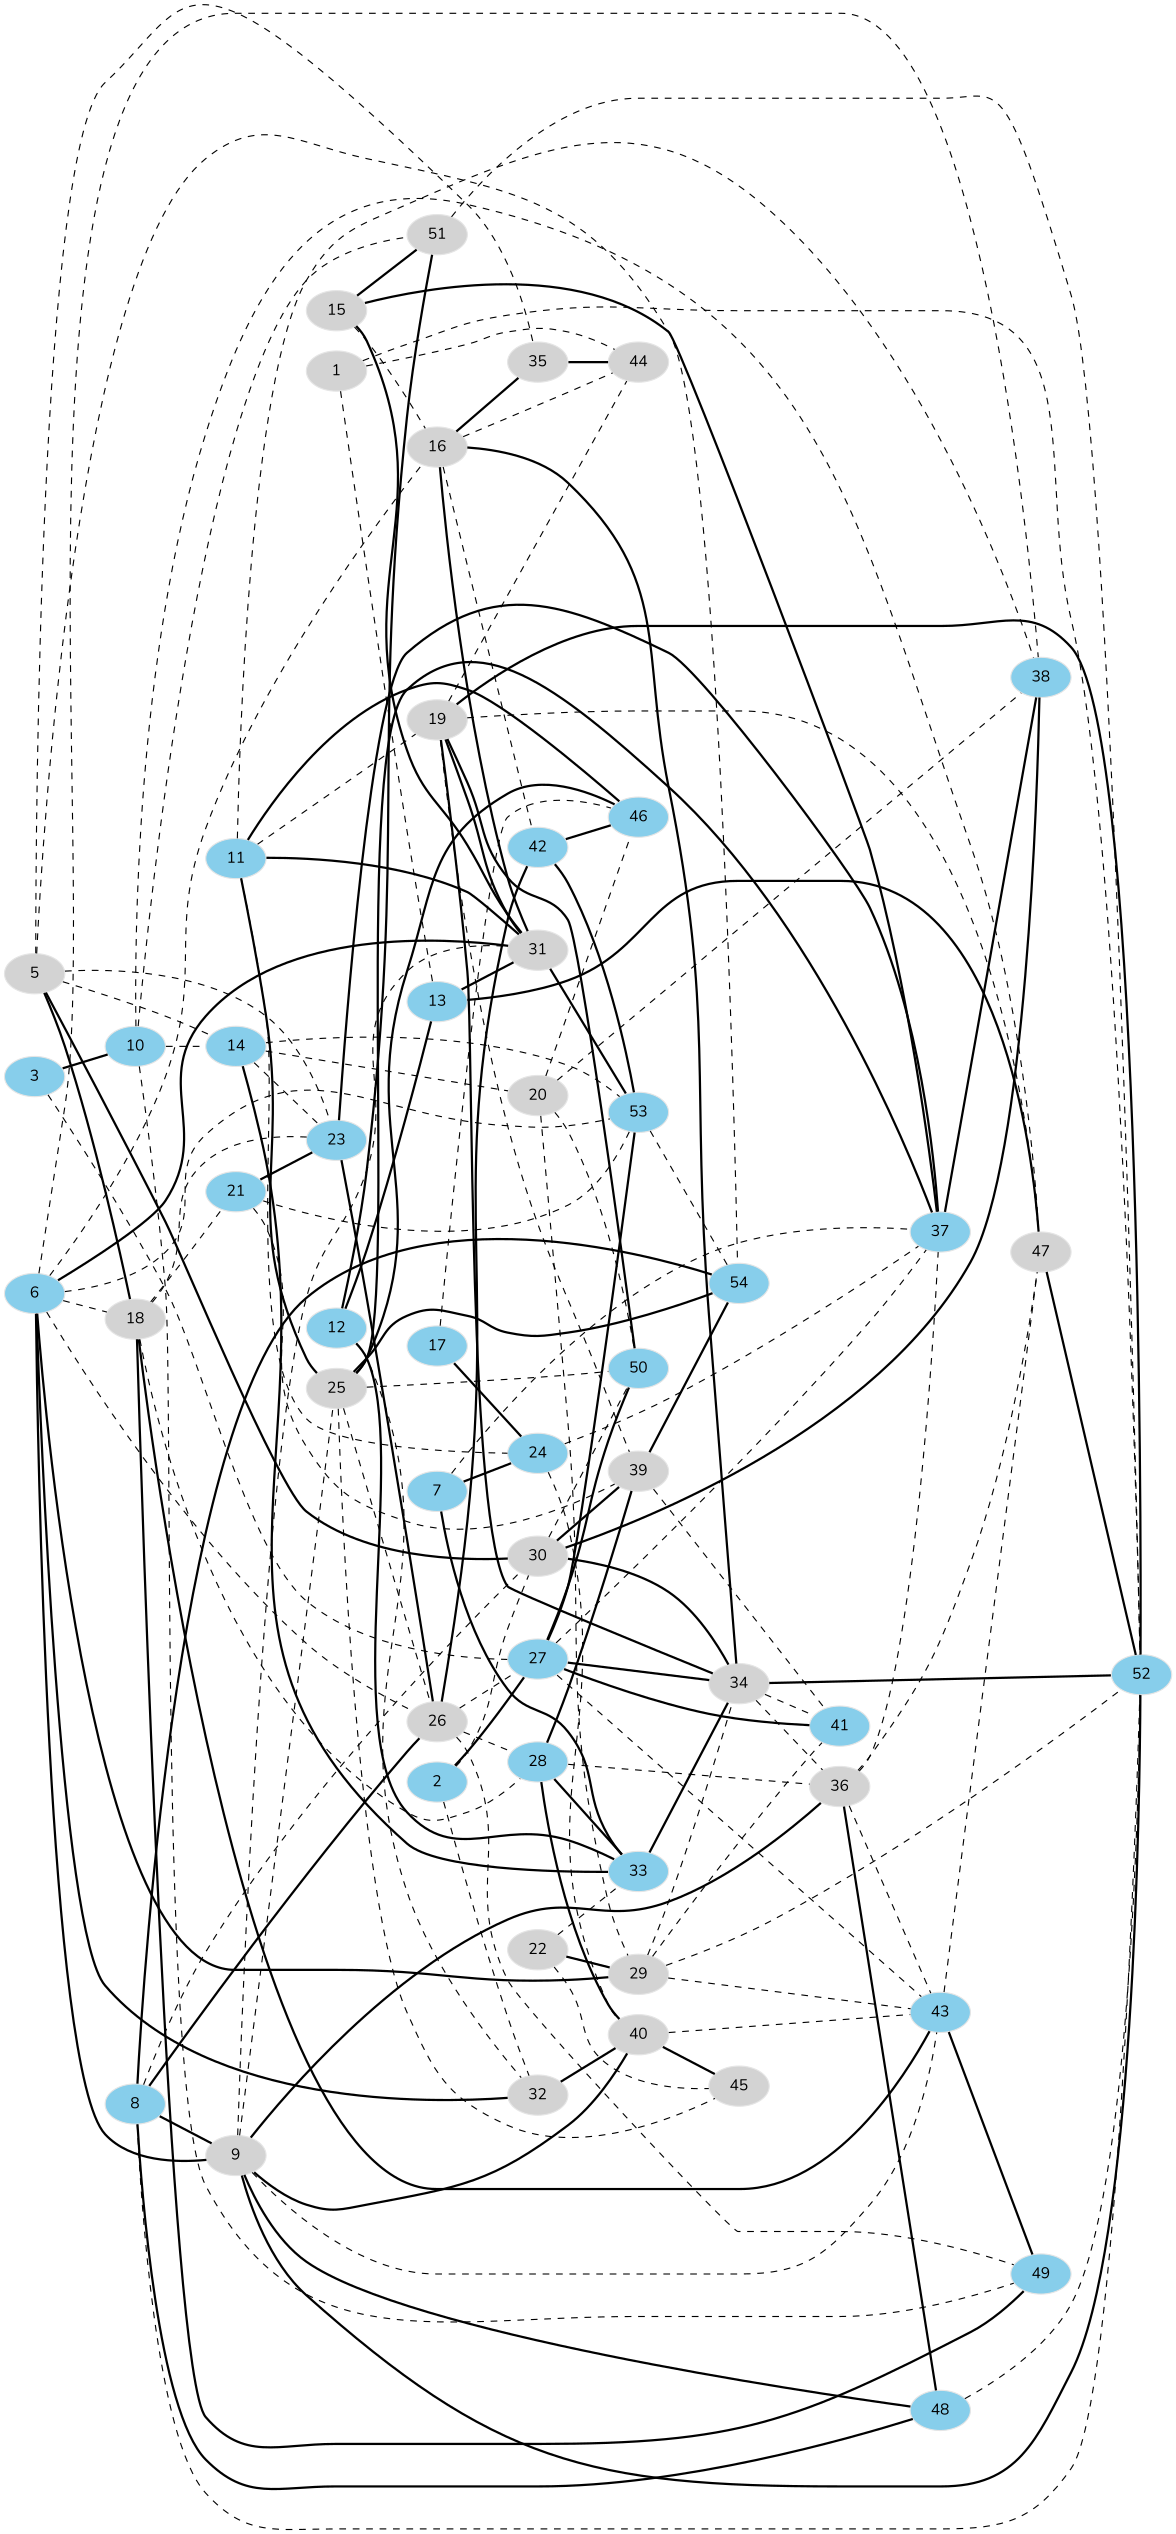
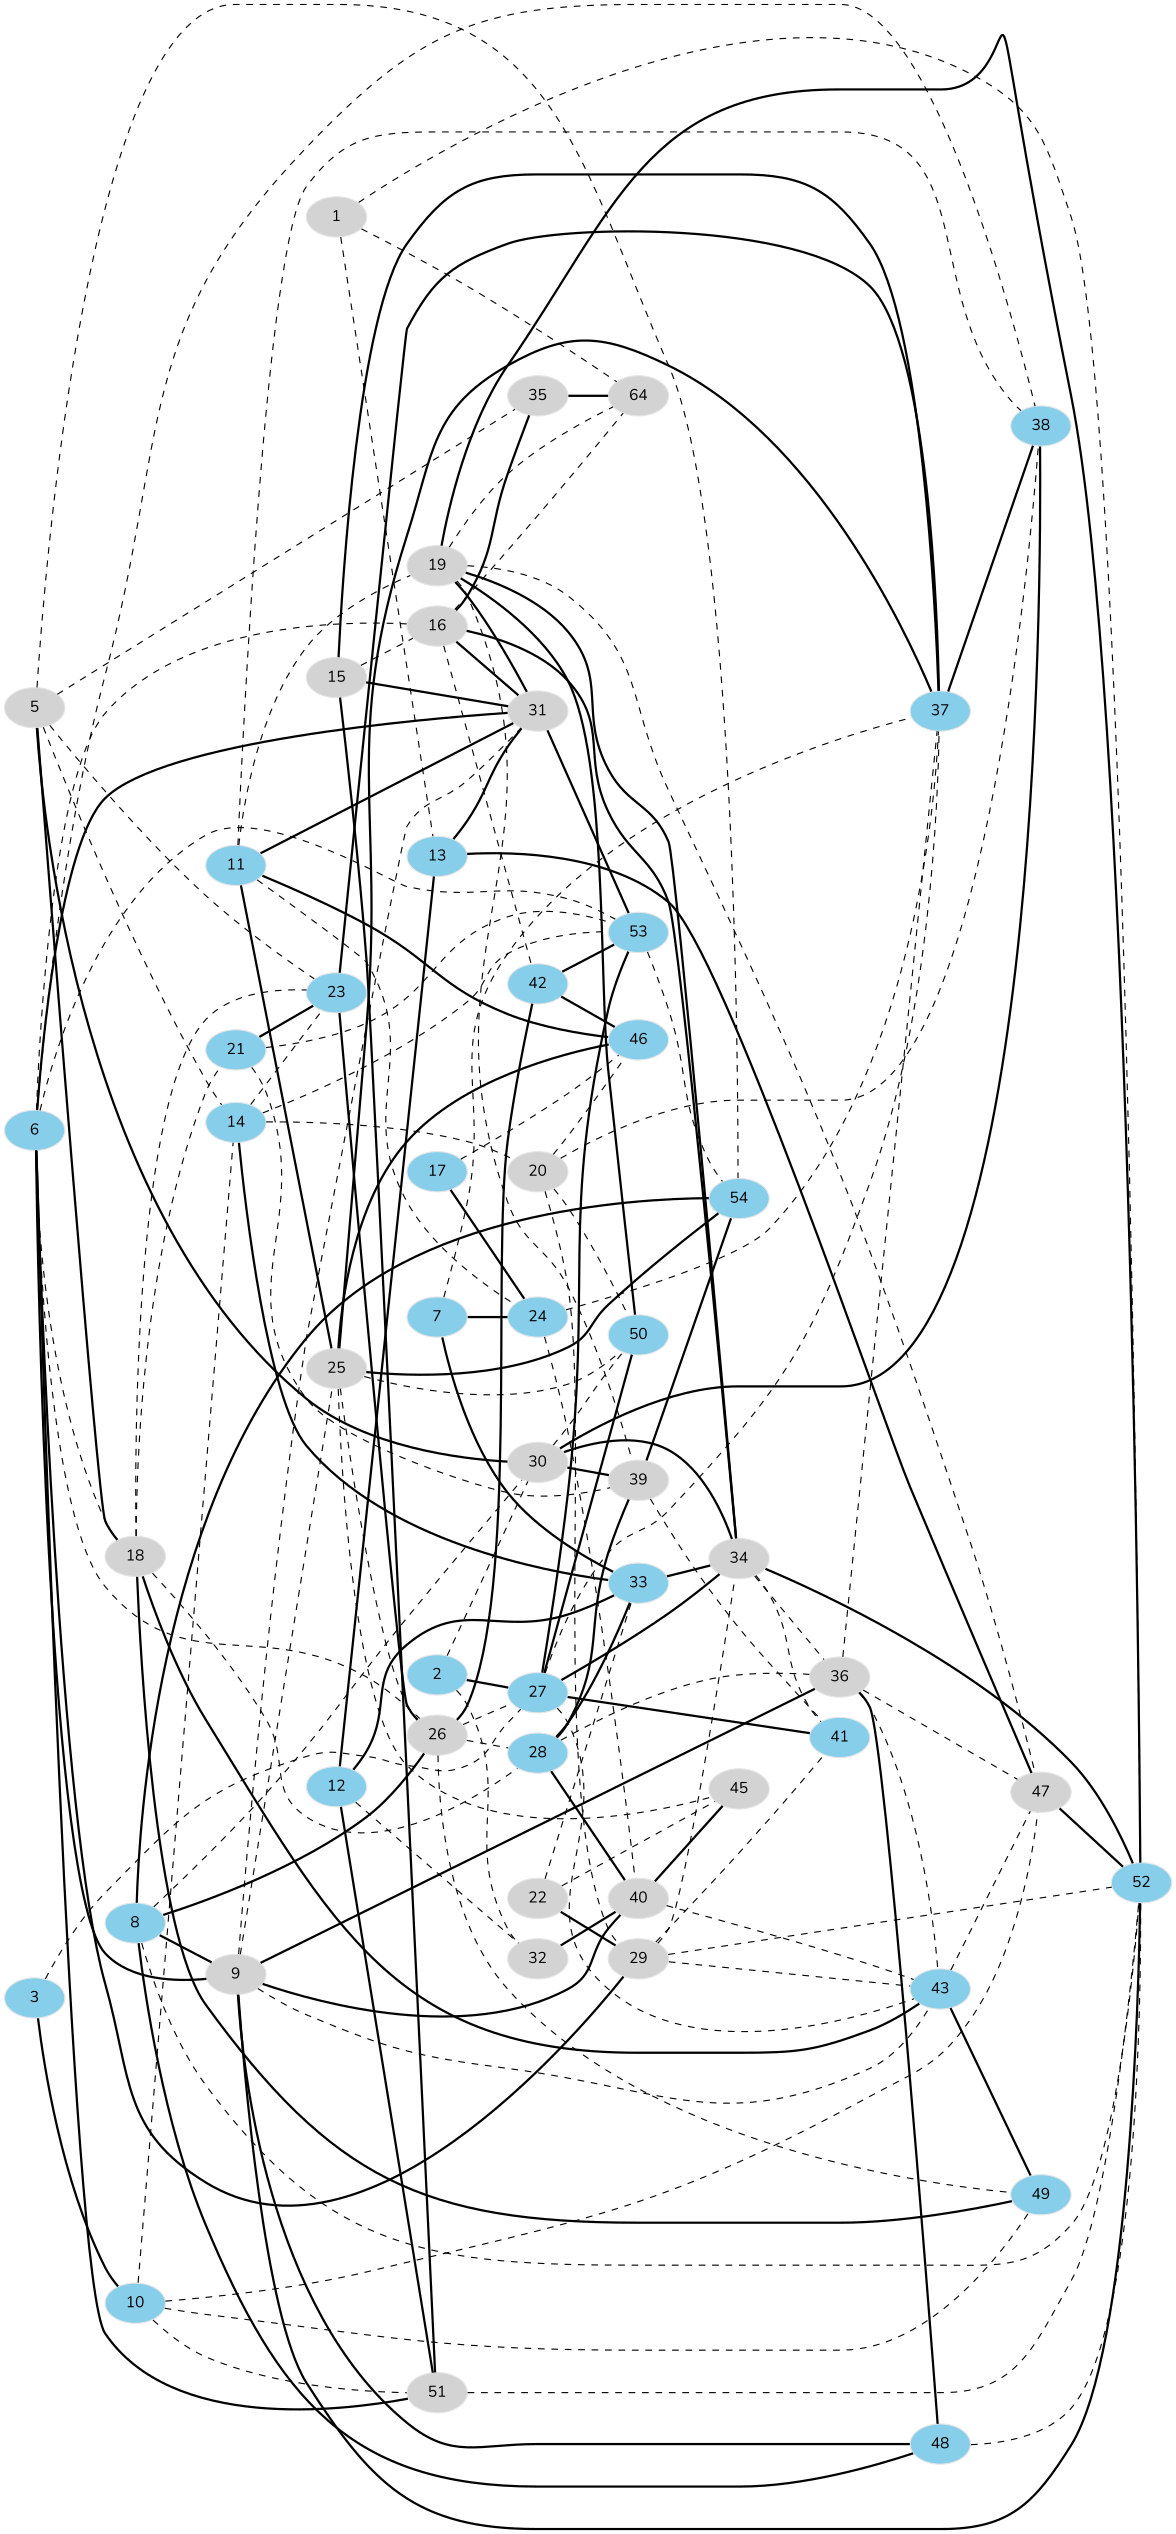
(638, 362) -> (638, 396)
(75, 1867) -> (66, 1906)
